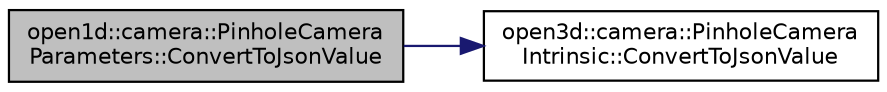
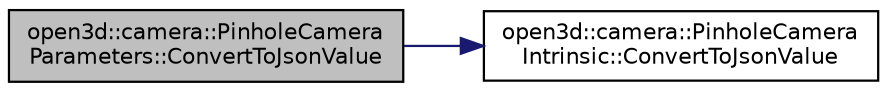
(206, 46) -> (206, 46)
